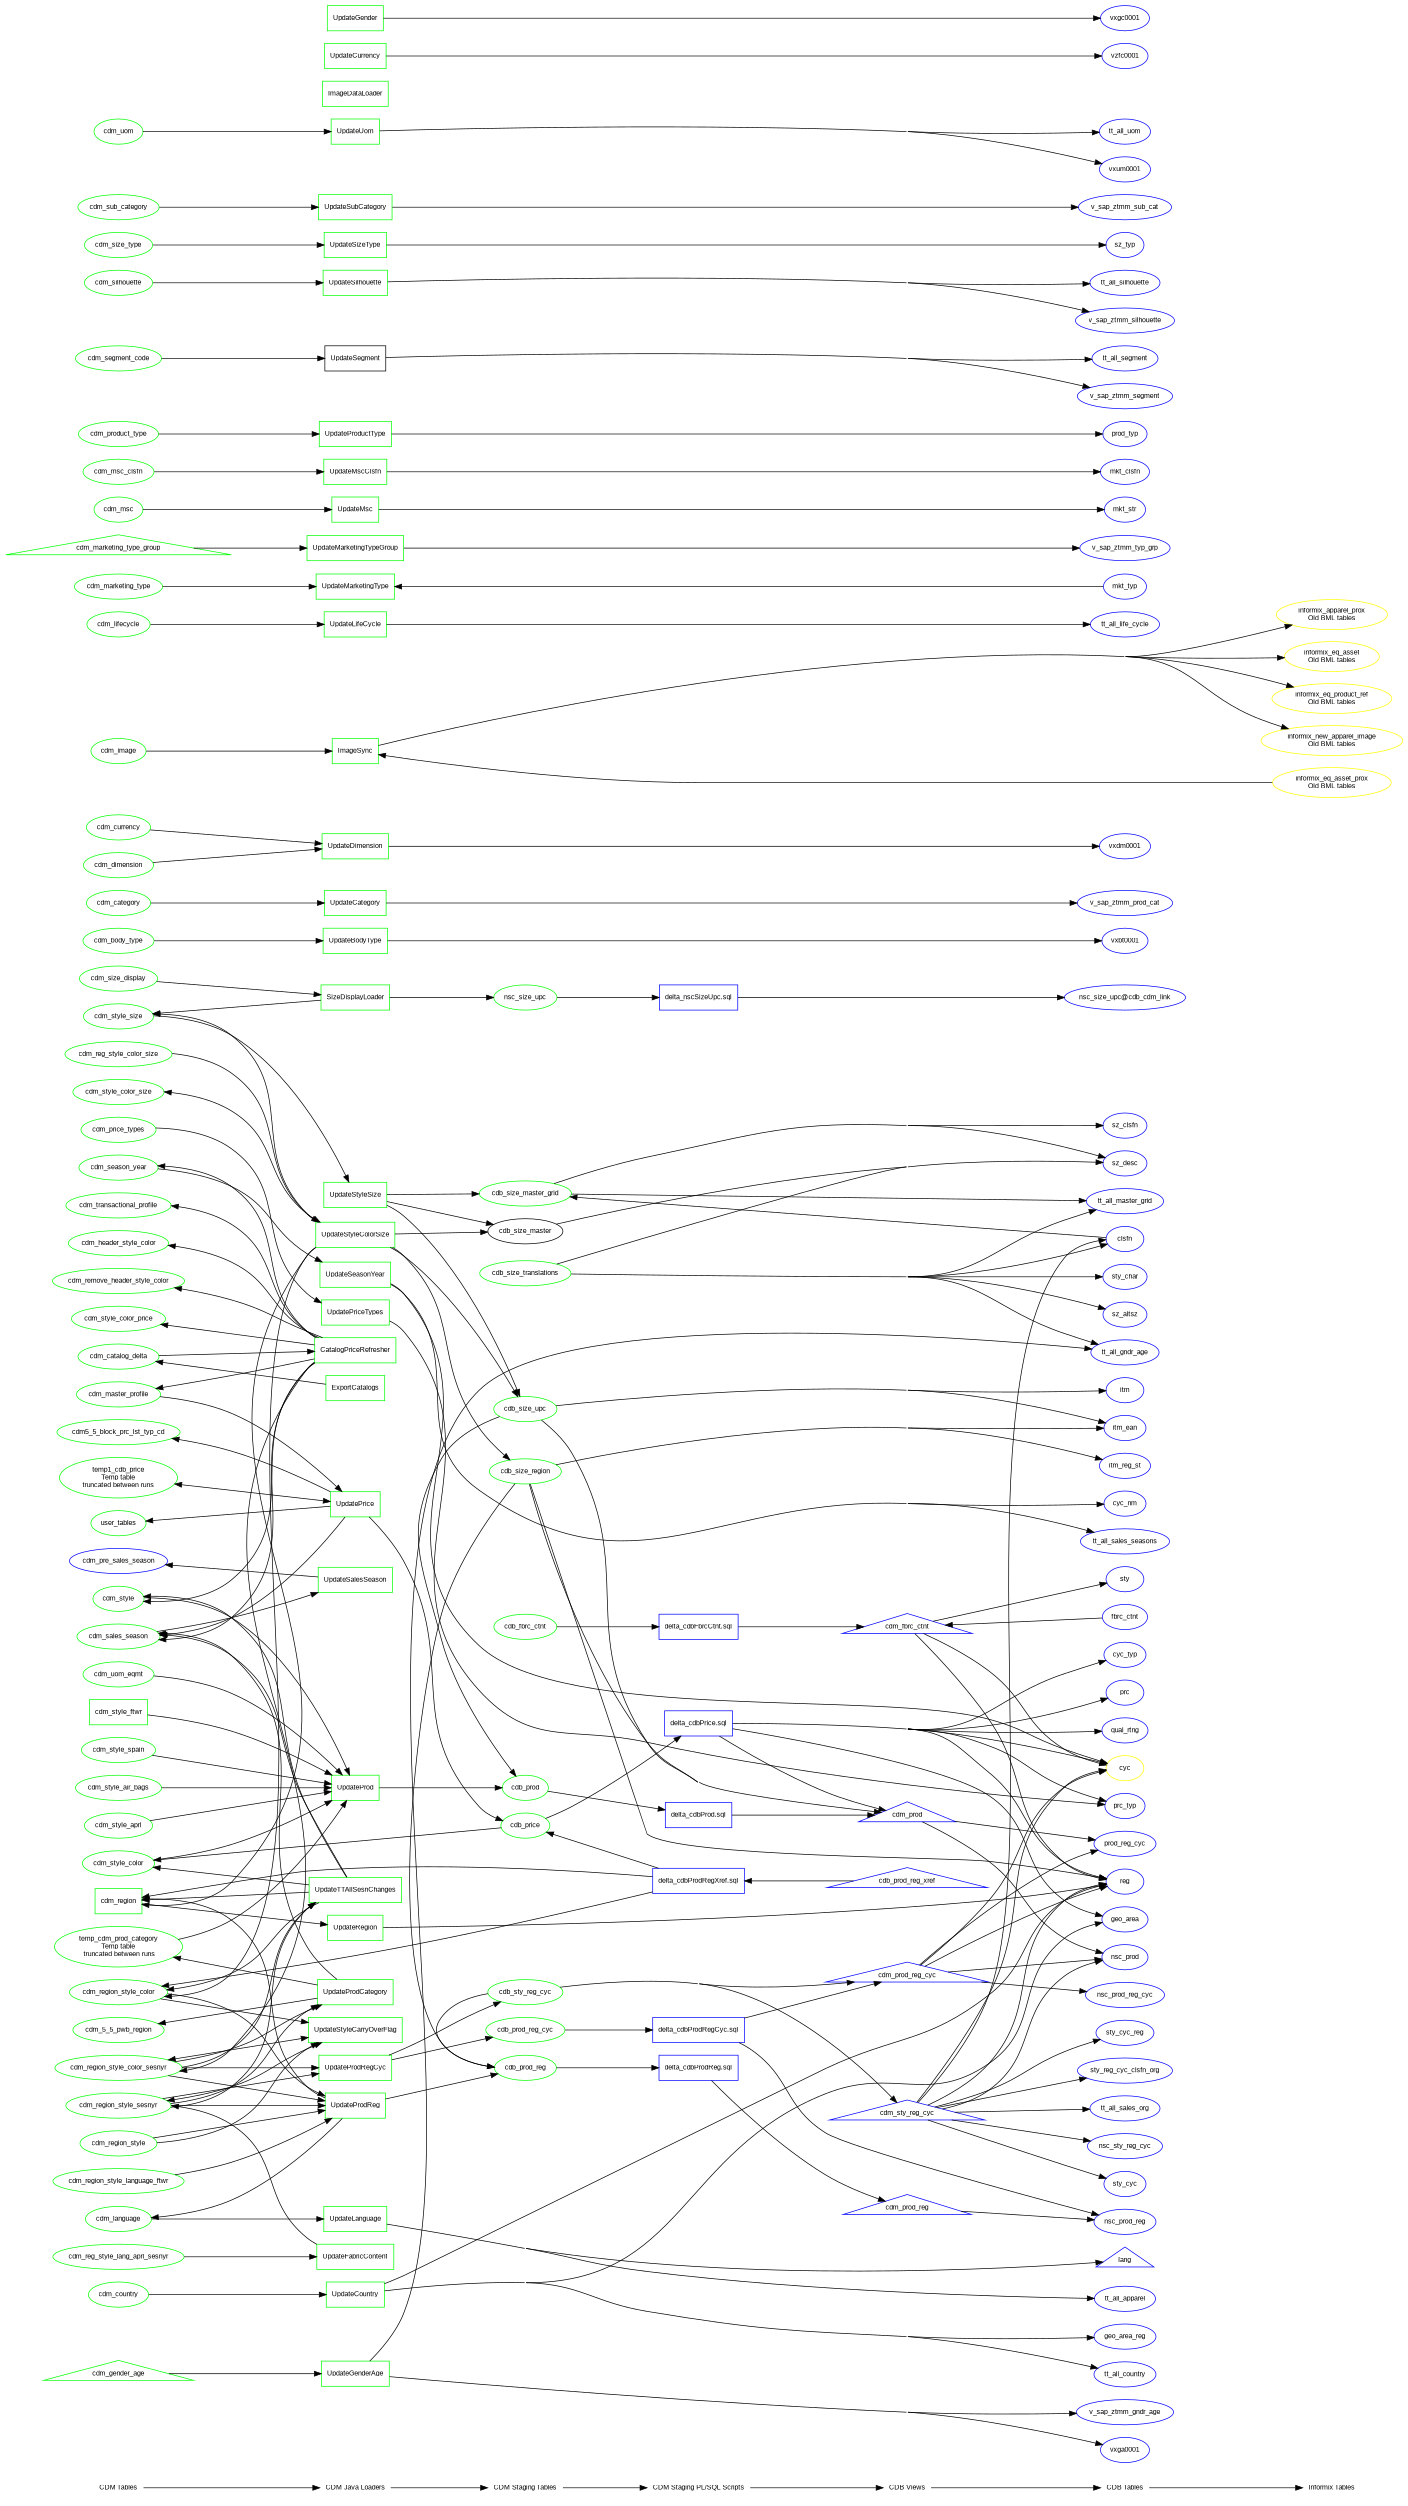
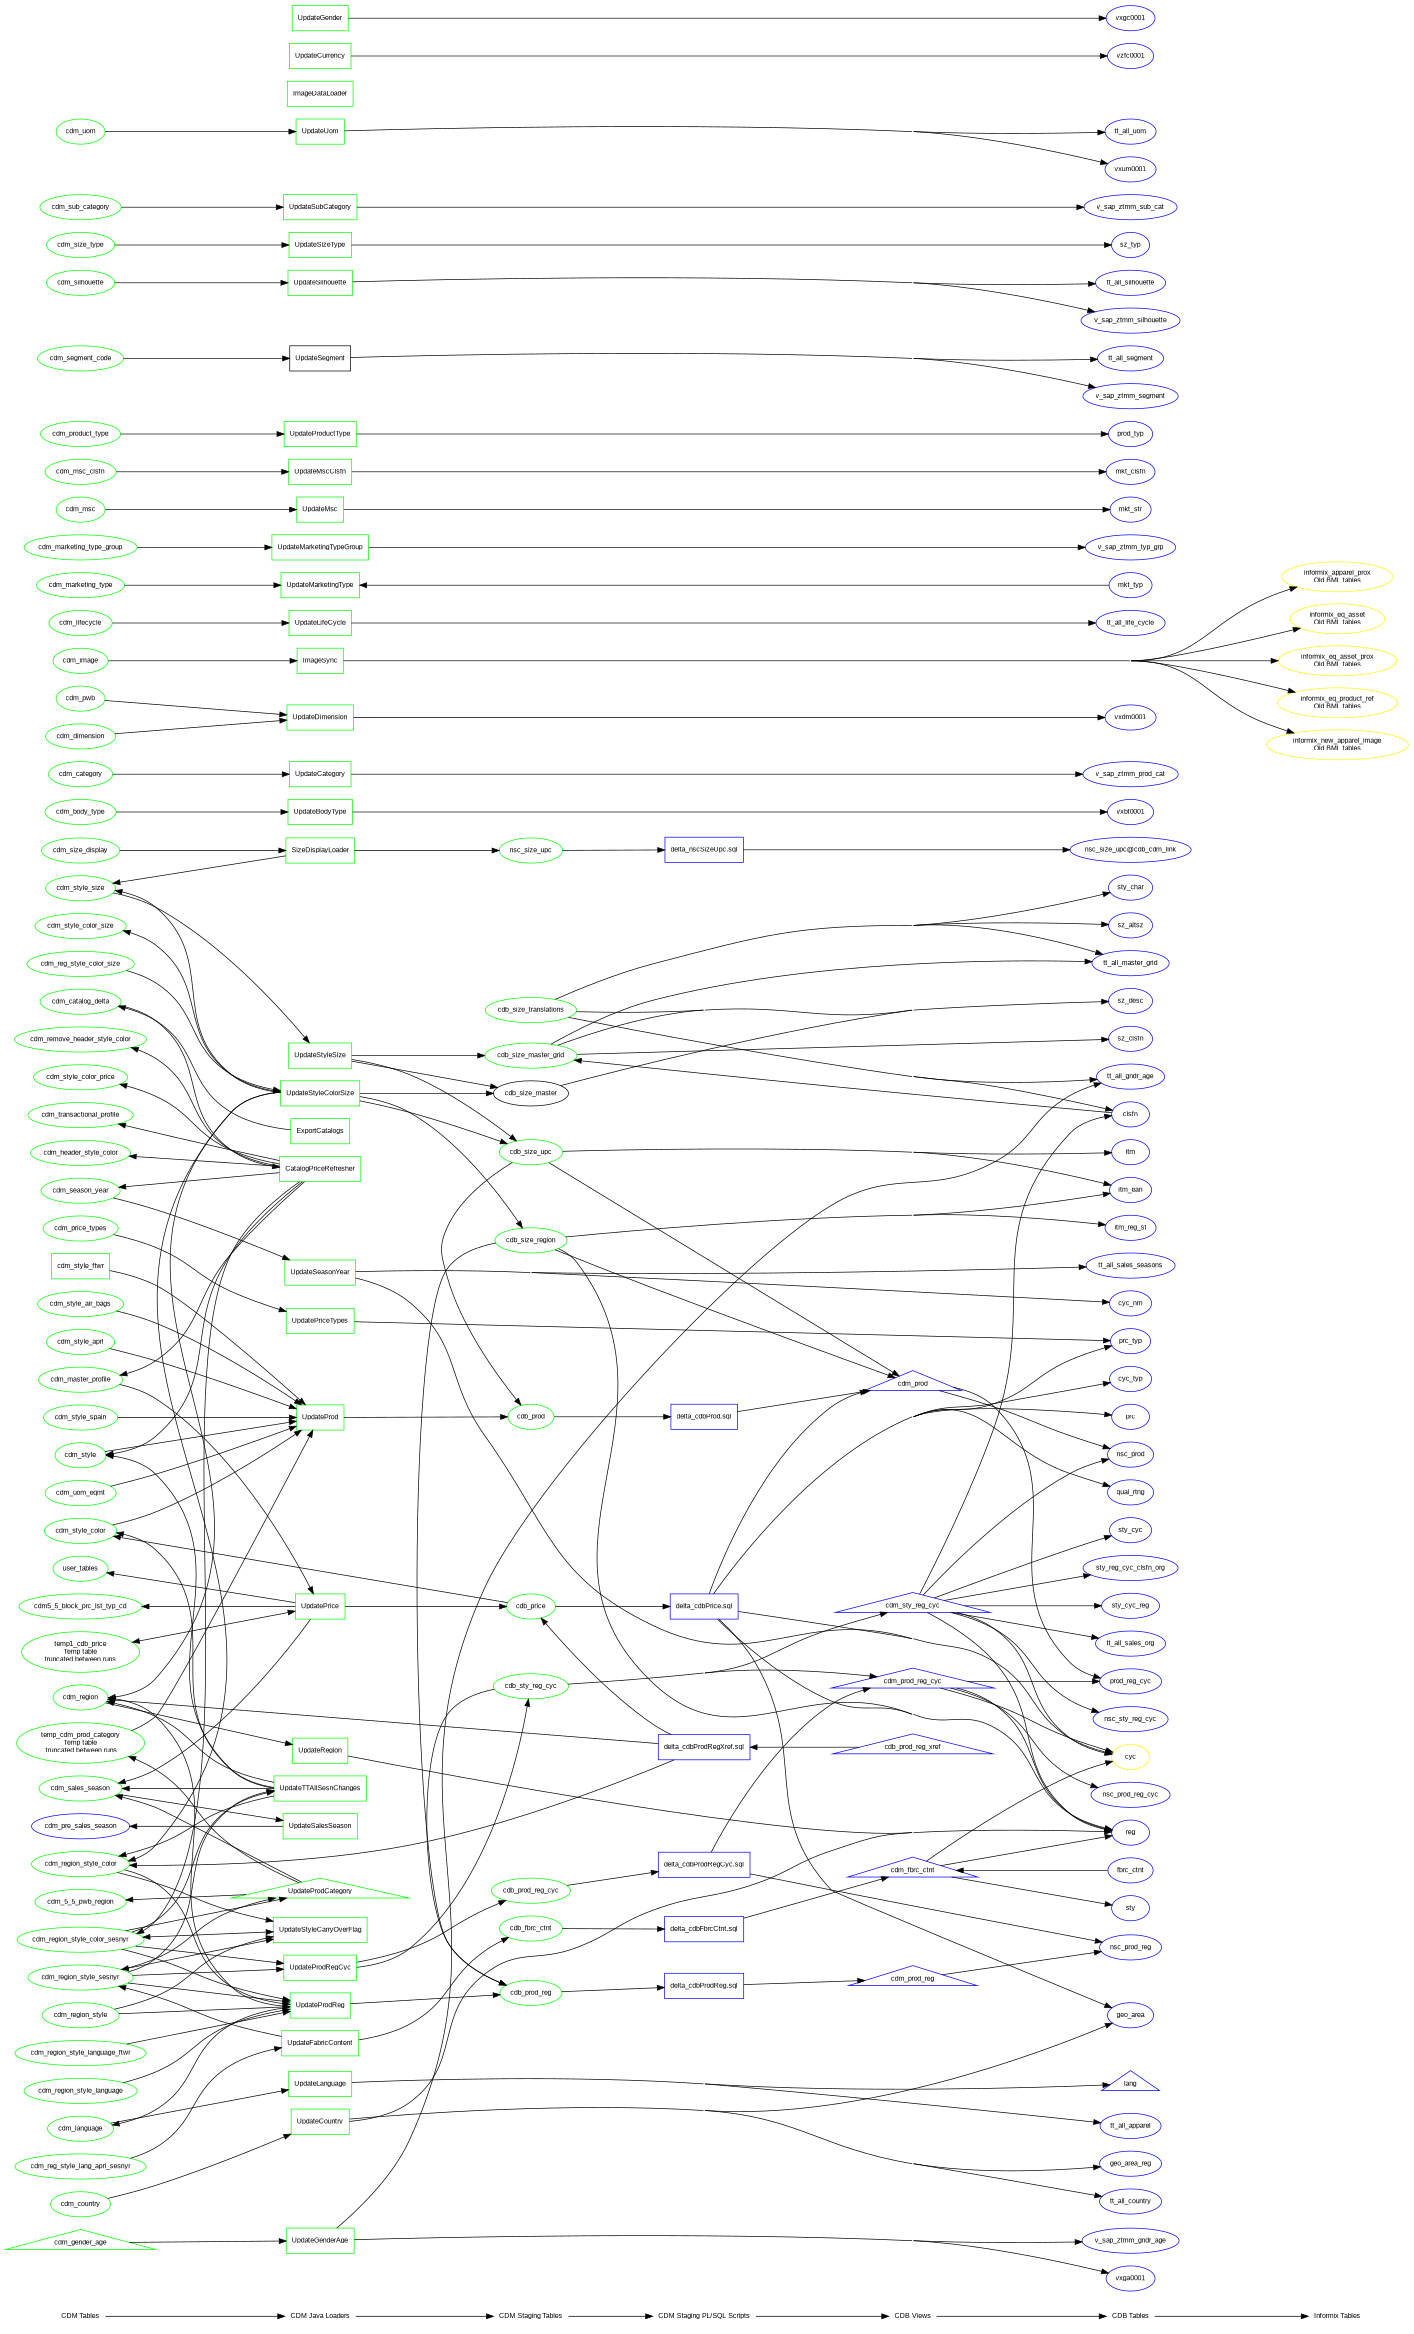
(119, 548) -> (81, 547)
(828, 783) -> (1201, 661)
(119, 827) -> (81, 699)
(268, 1560) -> none
(119, 1901) -> (81, 1698)
(1021, 1966) -> none
(355, 1992) -> (320, 1891)
none -> (435, 2005)
none -> (81, 2091)
